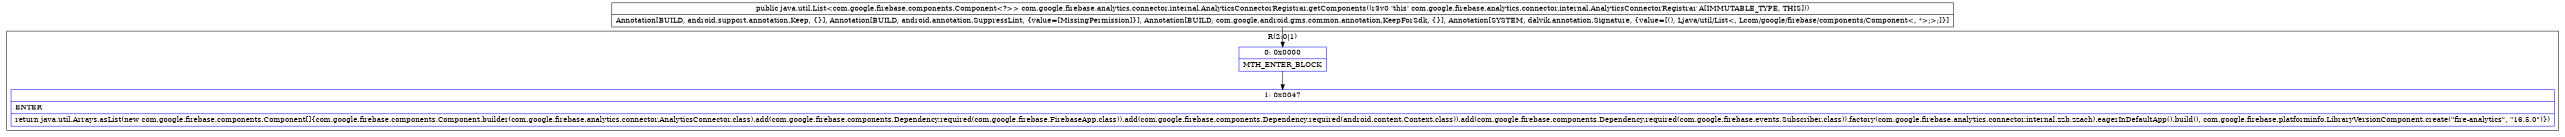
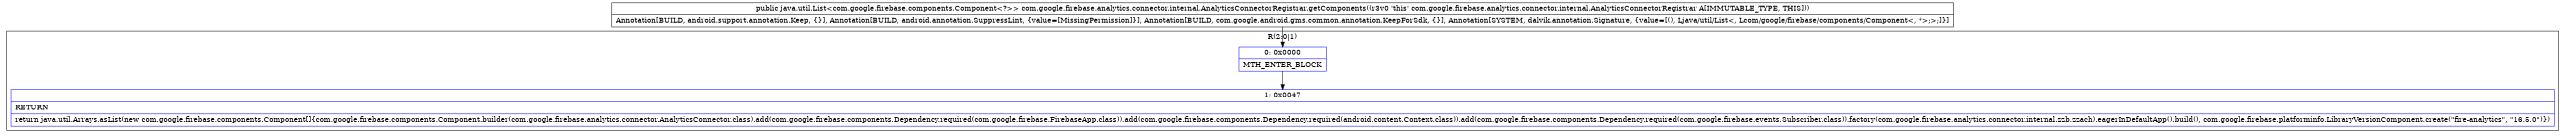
(29, 107) -> (32, 107)
